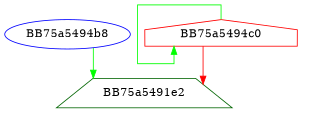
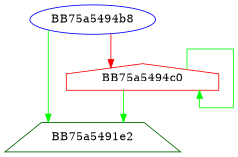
none -> (111, 47)
(203, 61) -> (123, 102)
